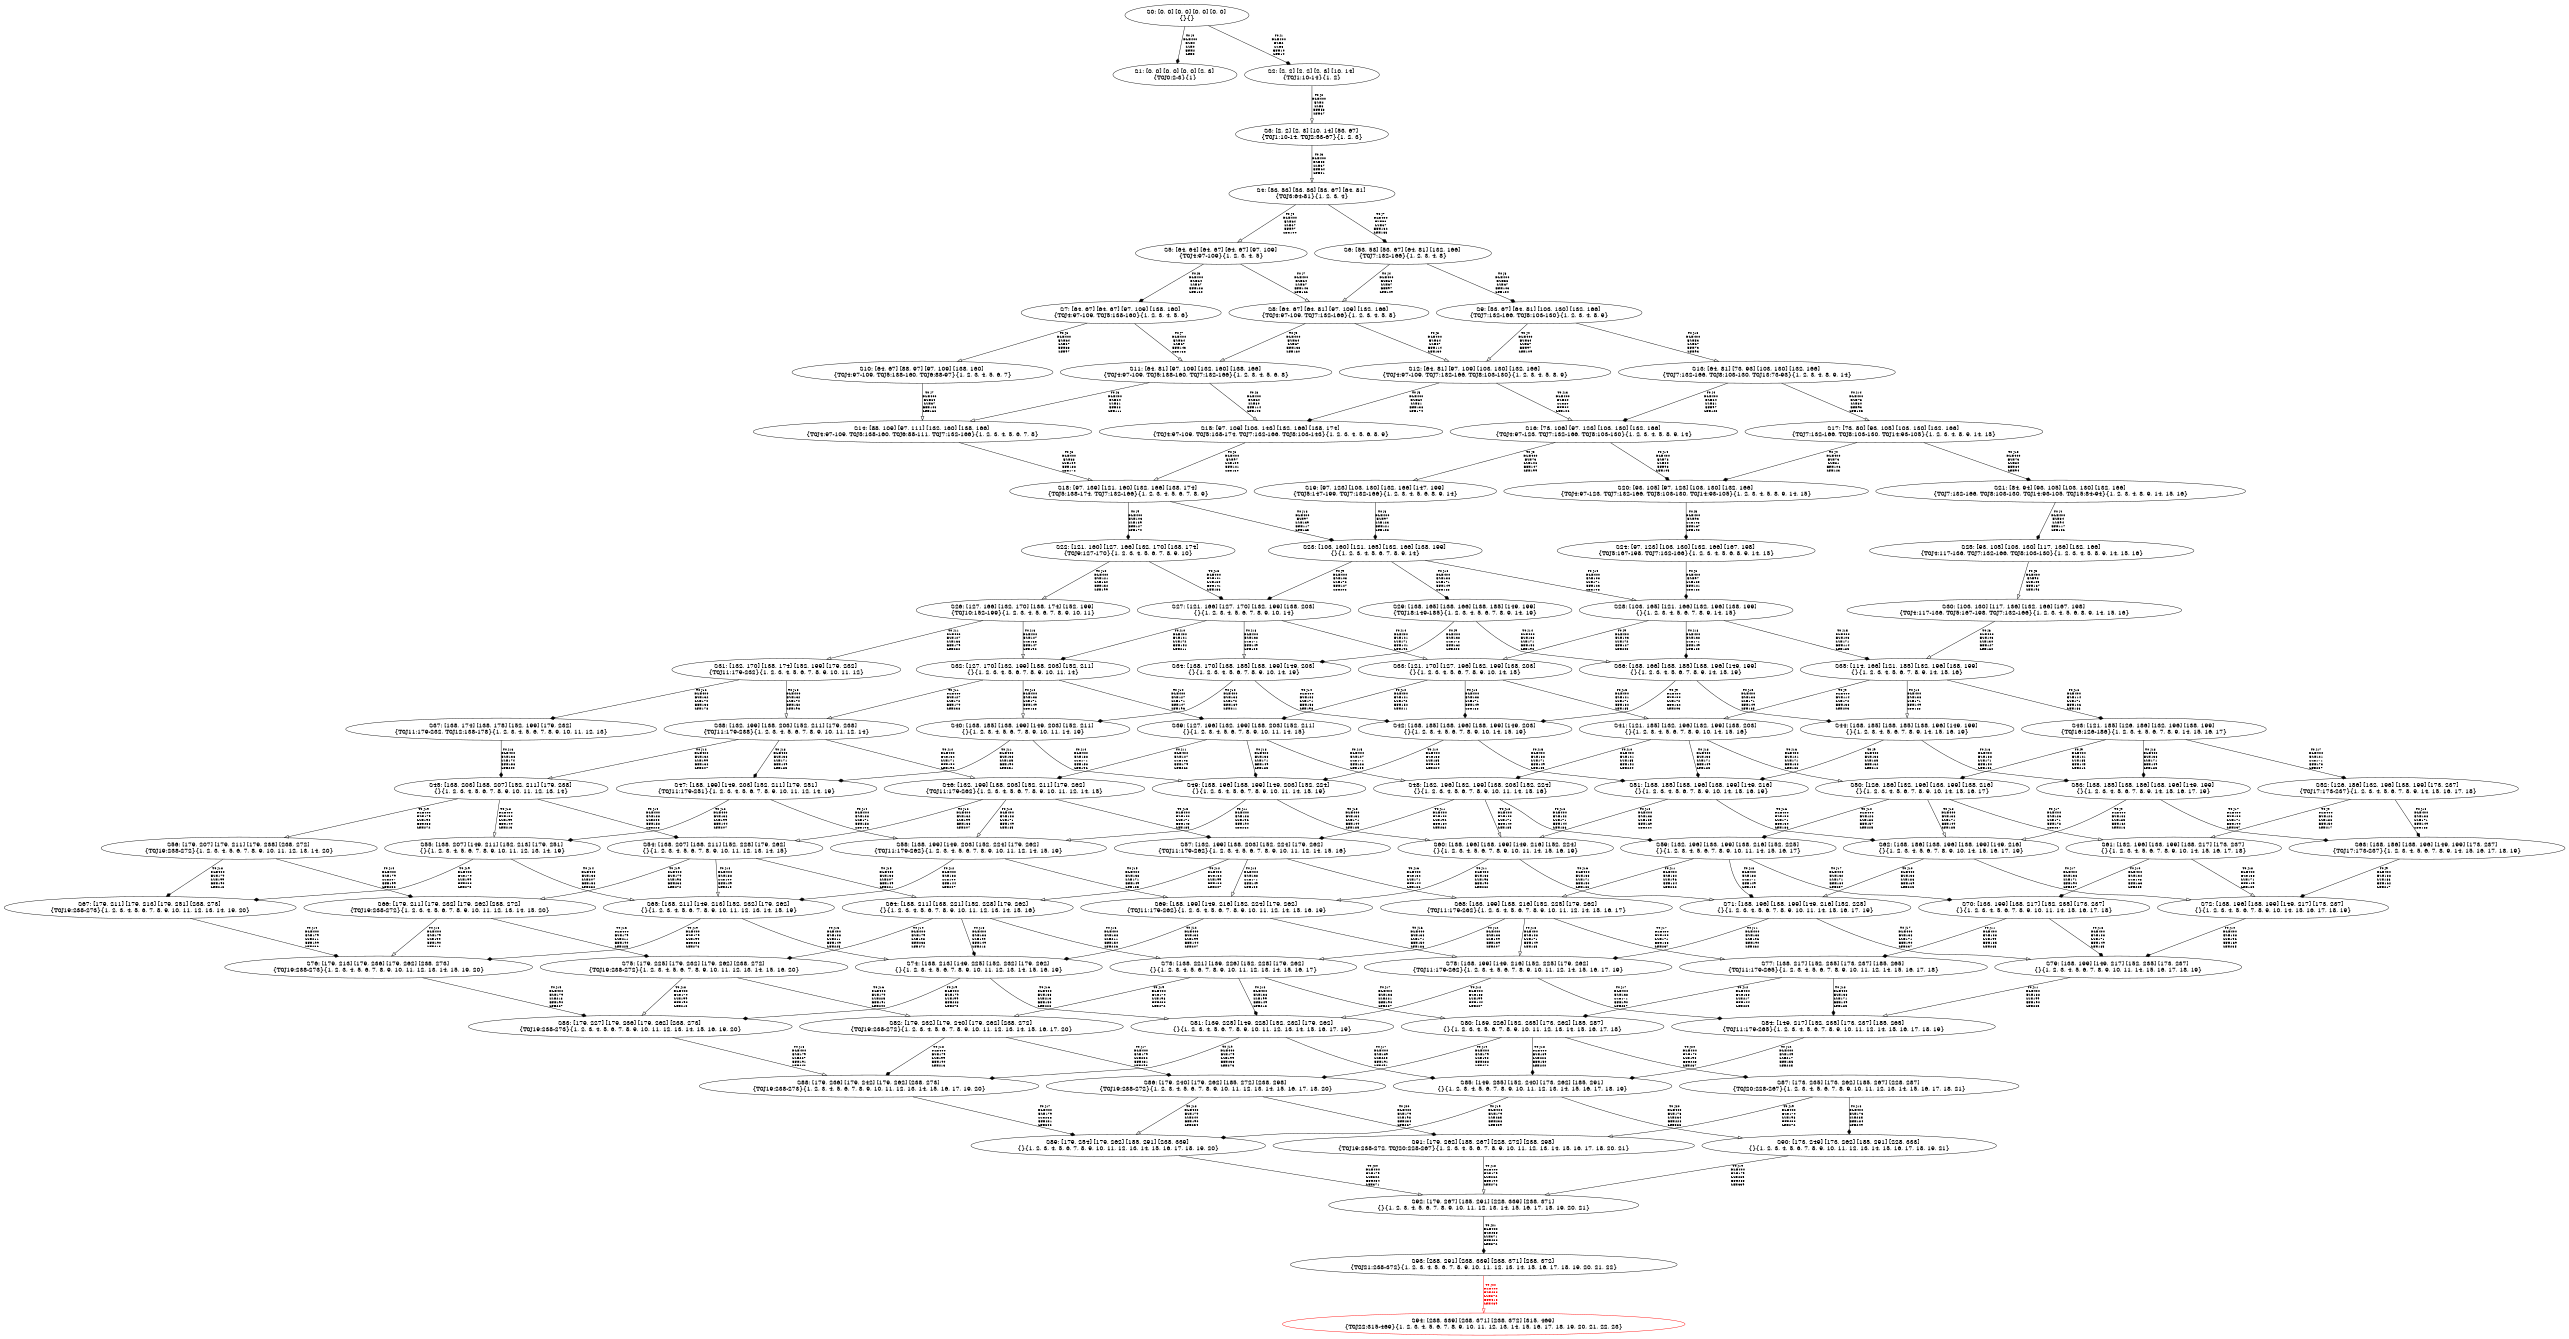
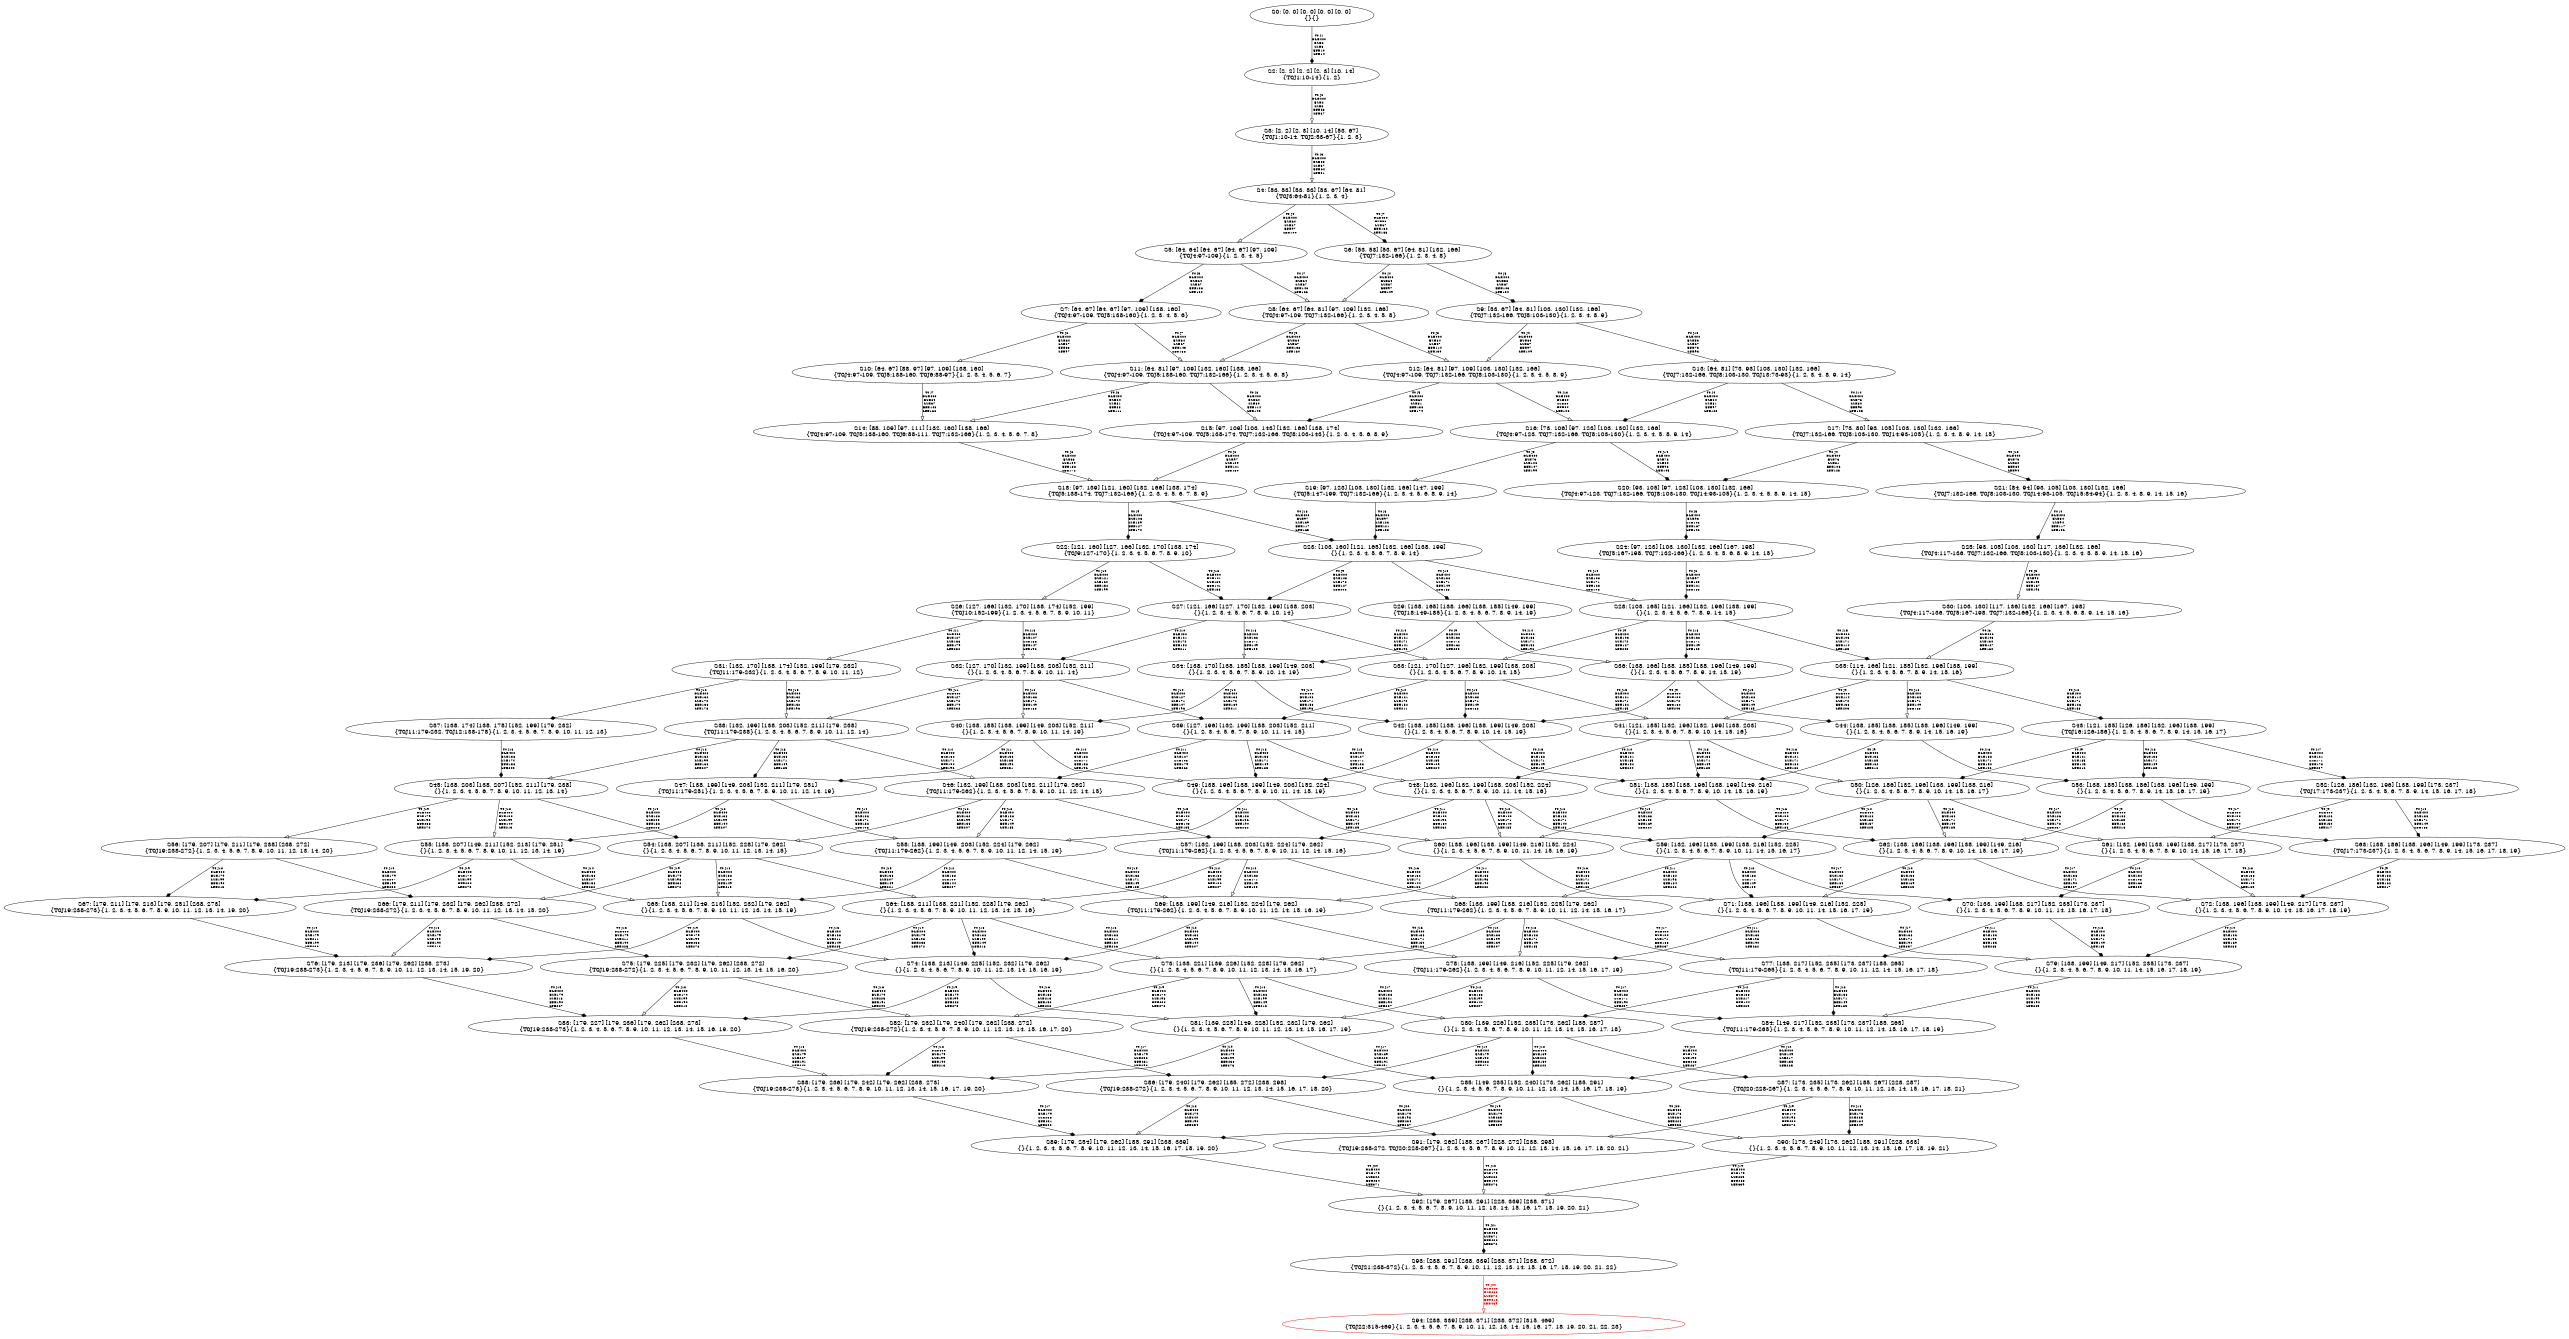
(1175, 75) -> none
